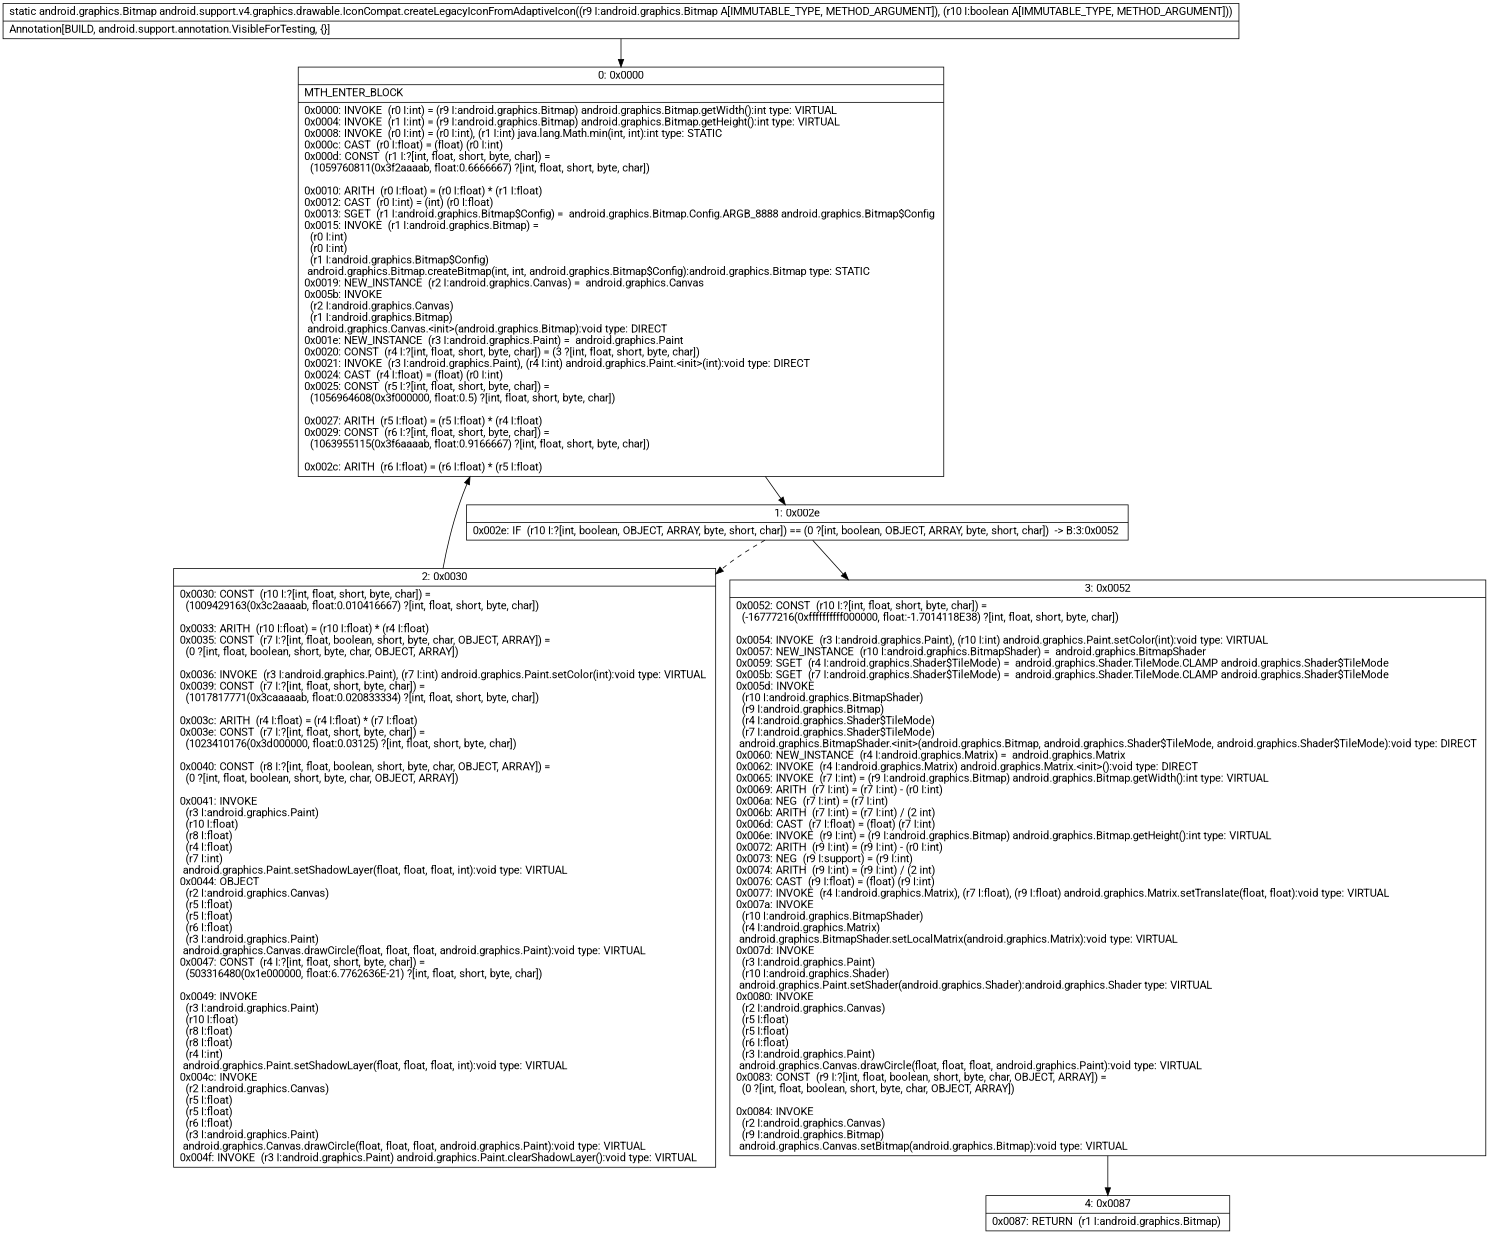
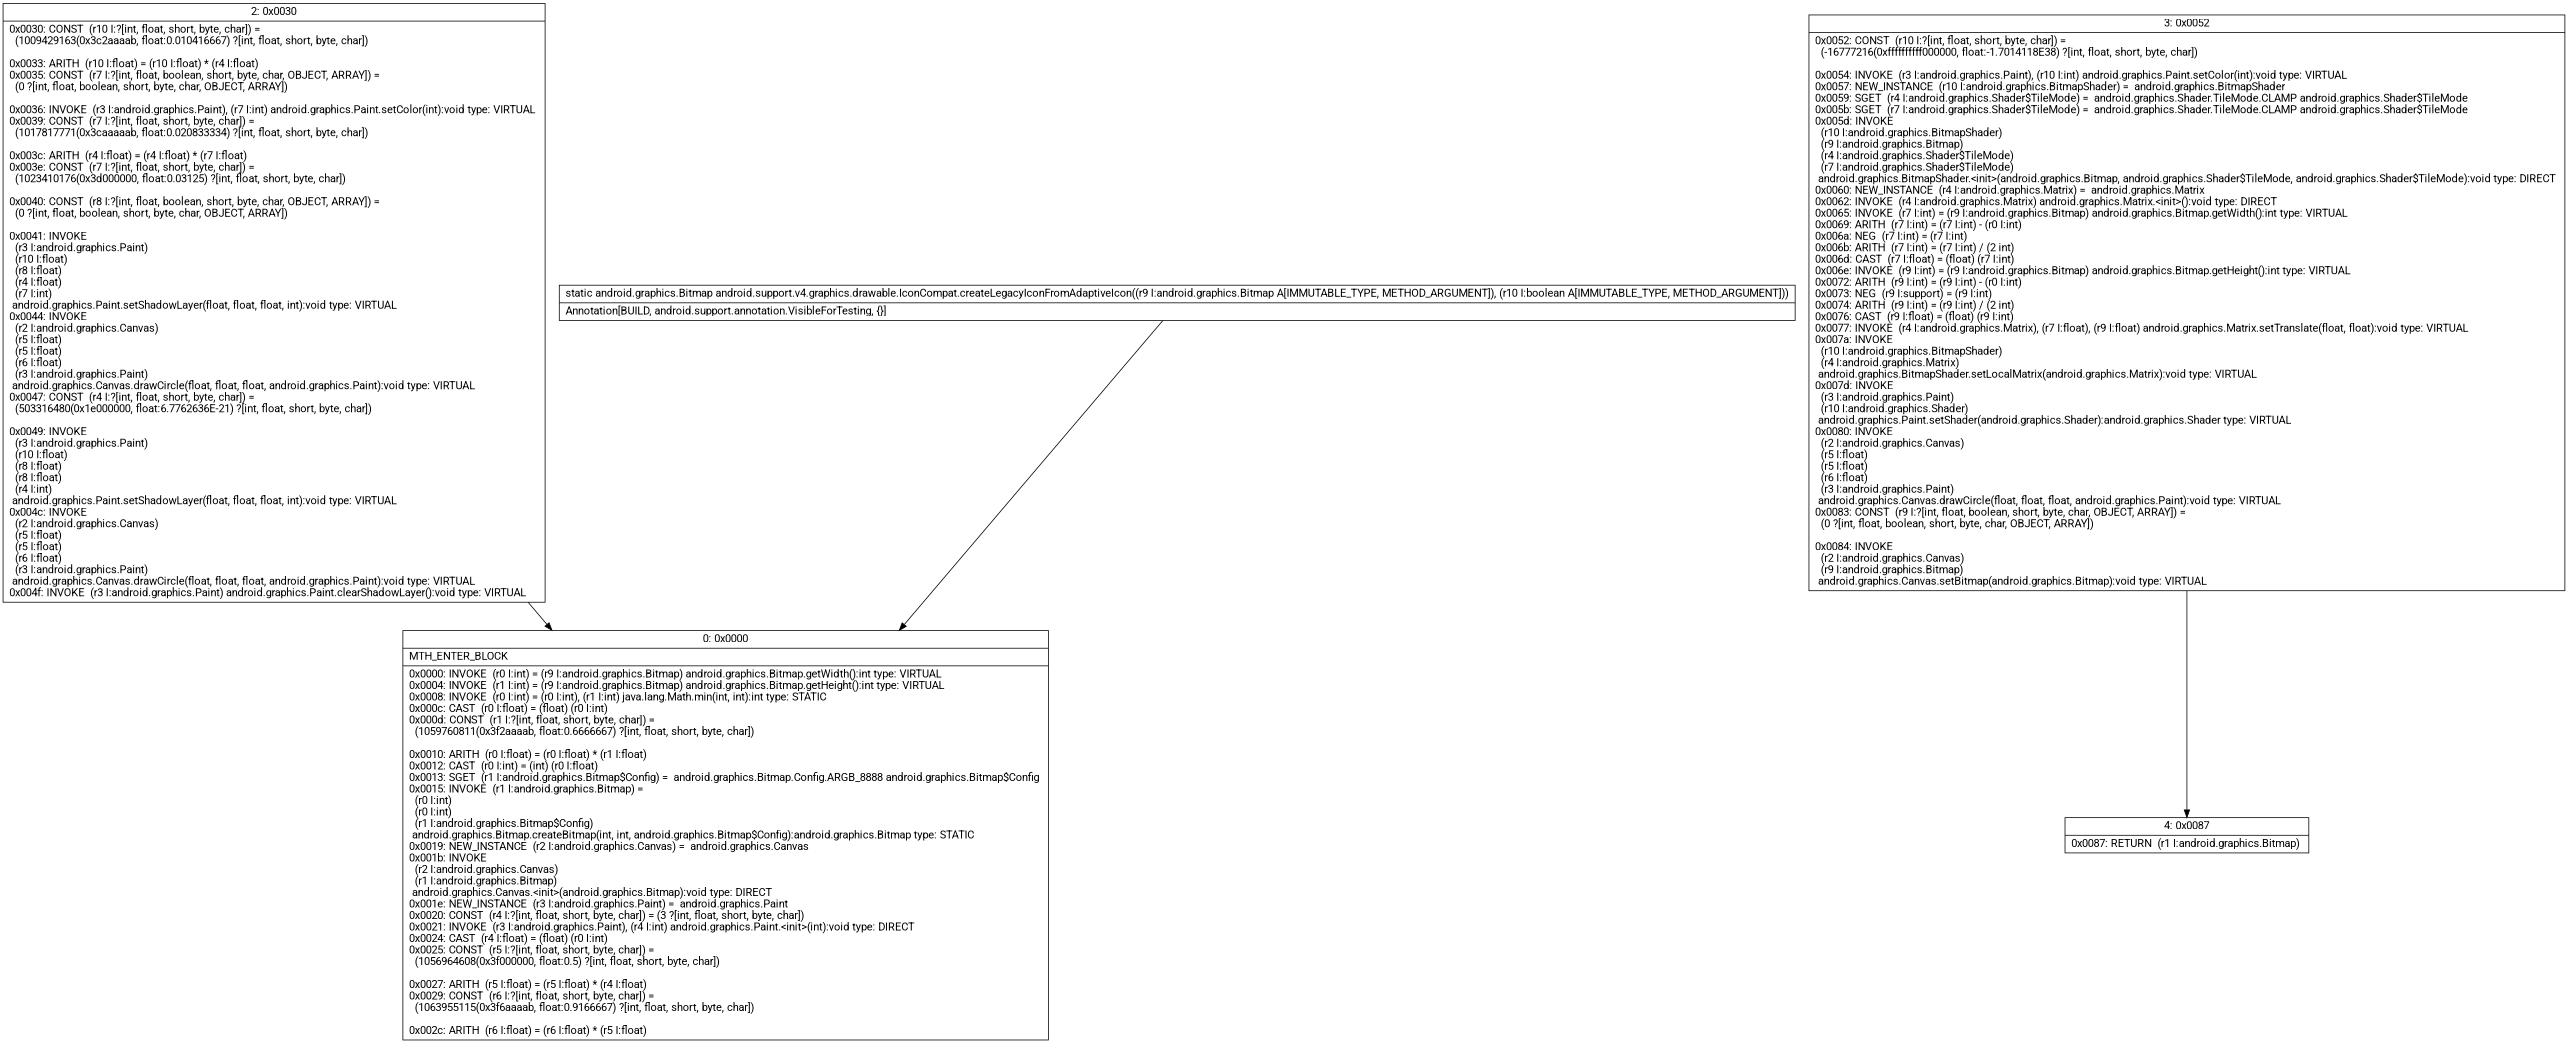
(346, 295) -> (451, 858)
(797, 522) -> none
(223, 882) -> (51, 317)
